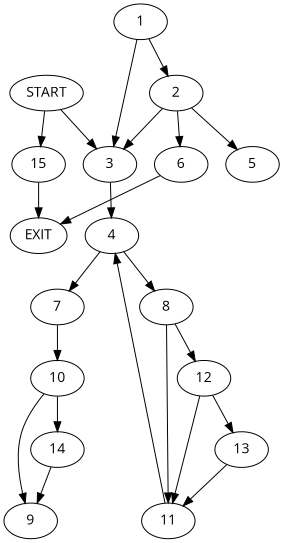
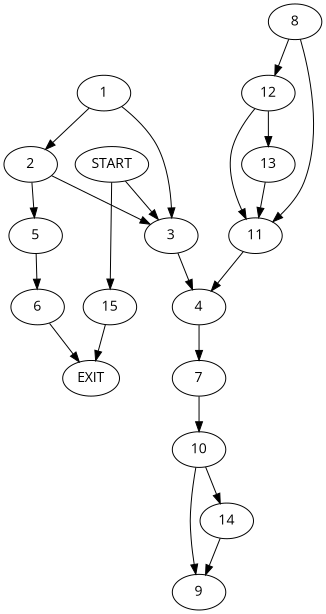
(178, 124) -> (37, 266)
(136, 267) -> none
